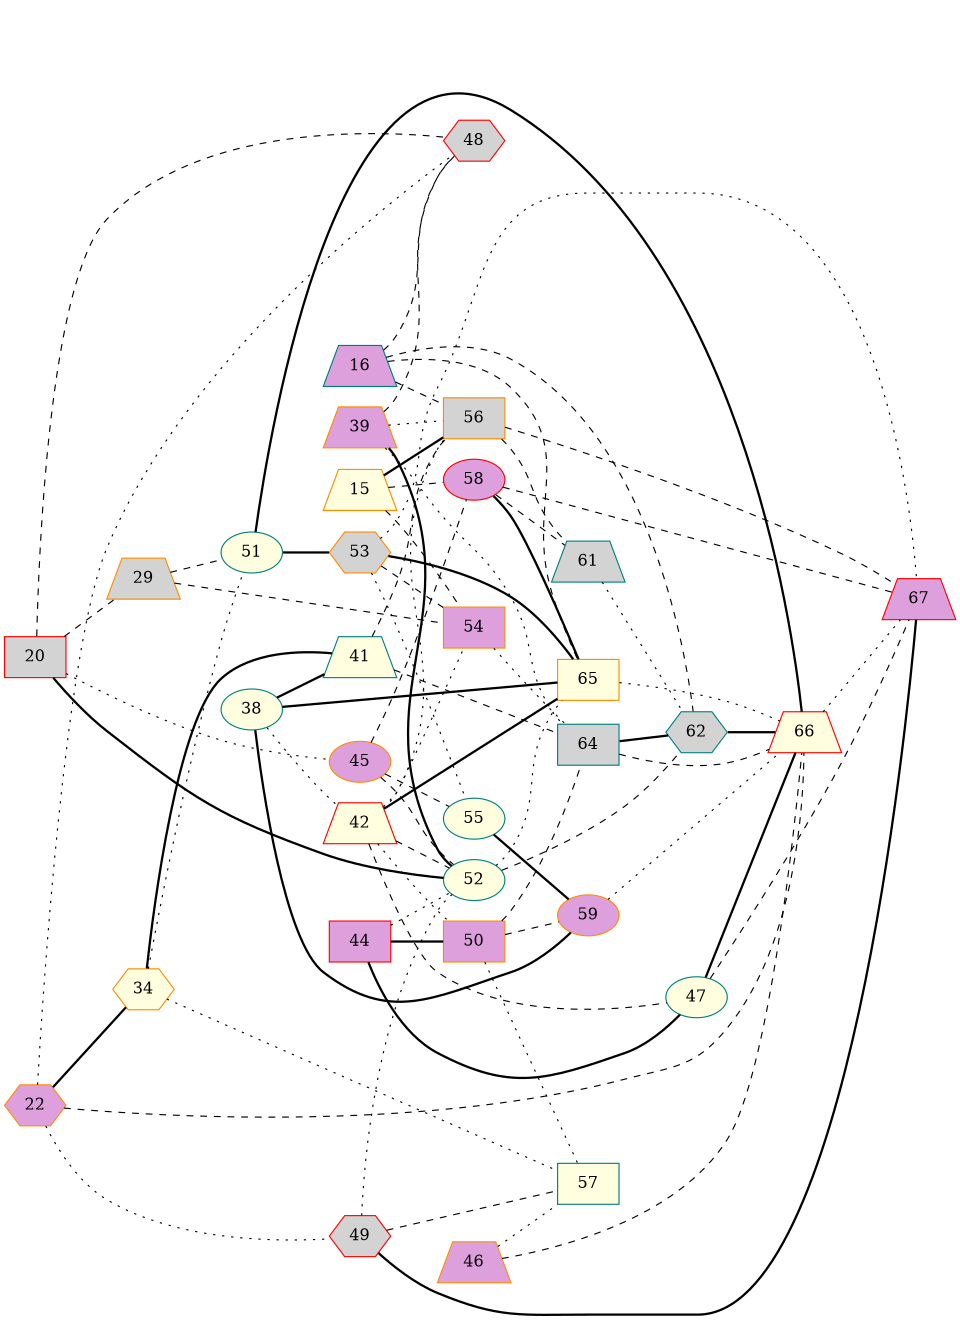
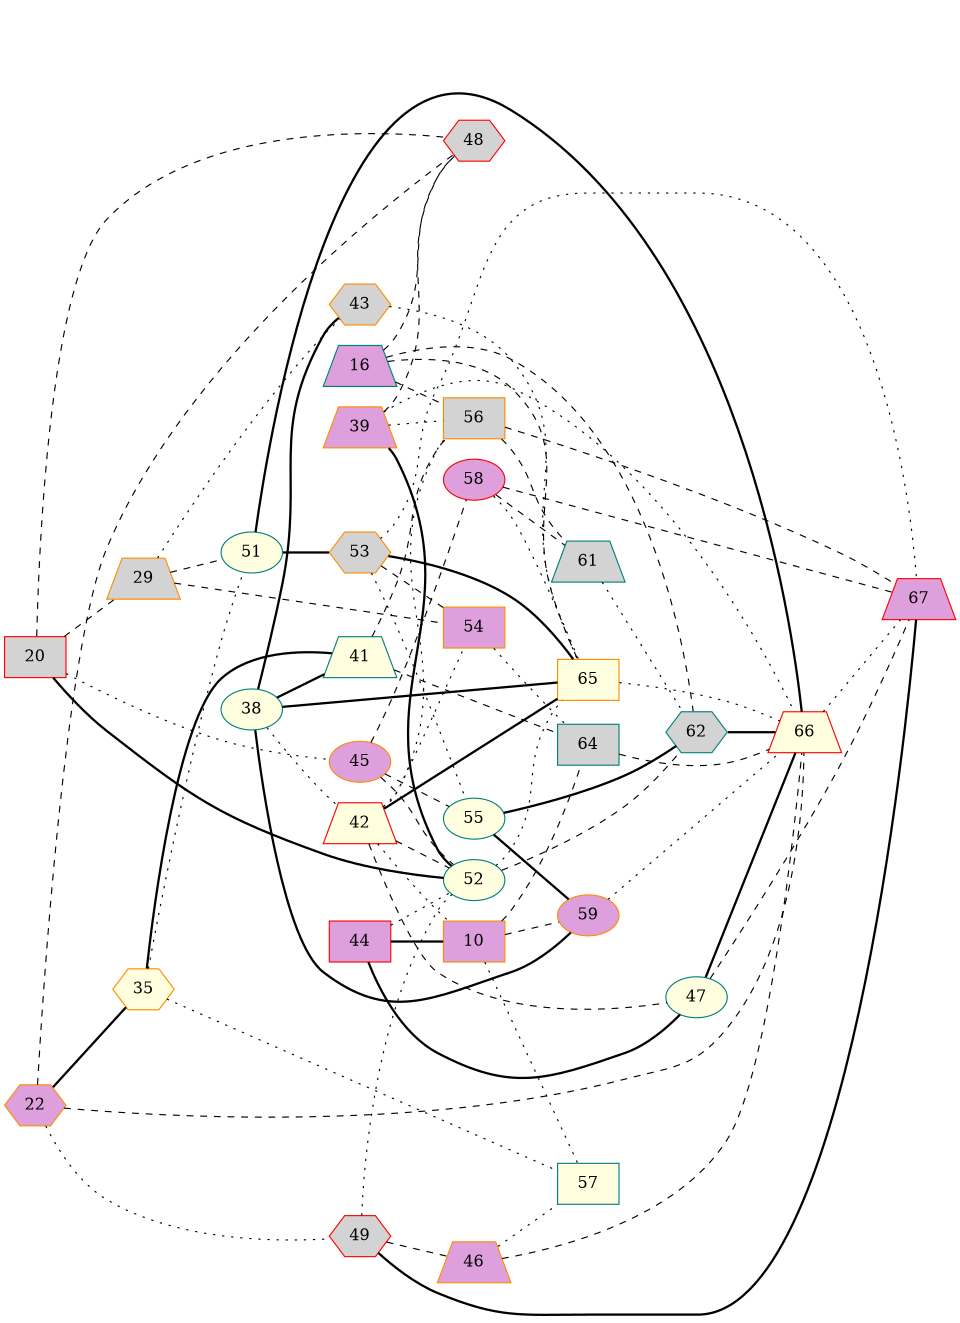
none -> (360, 305)
(360, 490) -> none
(105, 554) -> (105, 554)
(539, 570) -> (539, 570)
(495, 574) -> (632, 477)
(644, 738) -> (593, 788)
(474, 942) -> (474, 942)
(144, 989) -> (144, 989)
(472, 1211) -> (417, 1249)
